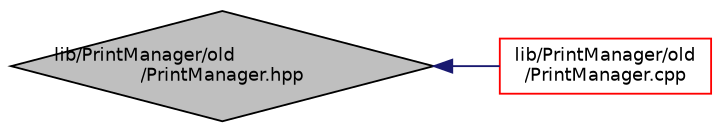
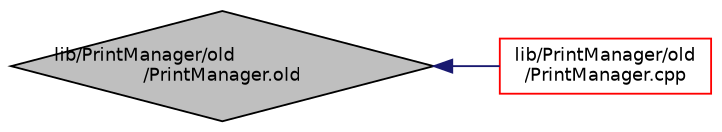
(222, 66) -> (222, 66)
